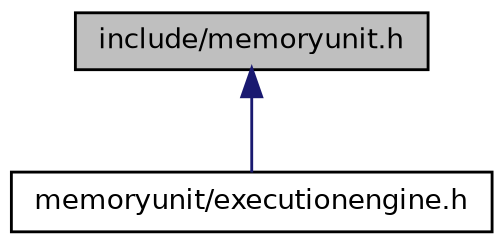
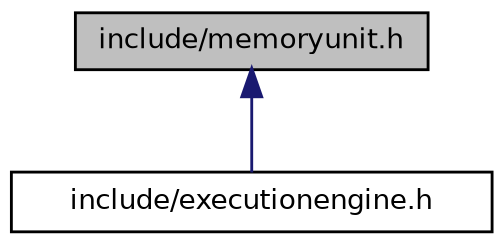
(252, 202) -> (252, 202)
